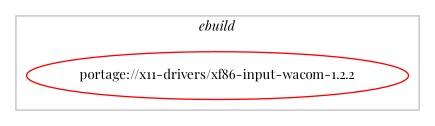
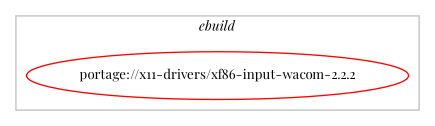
(218, 76) -> (218, 76)
